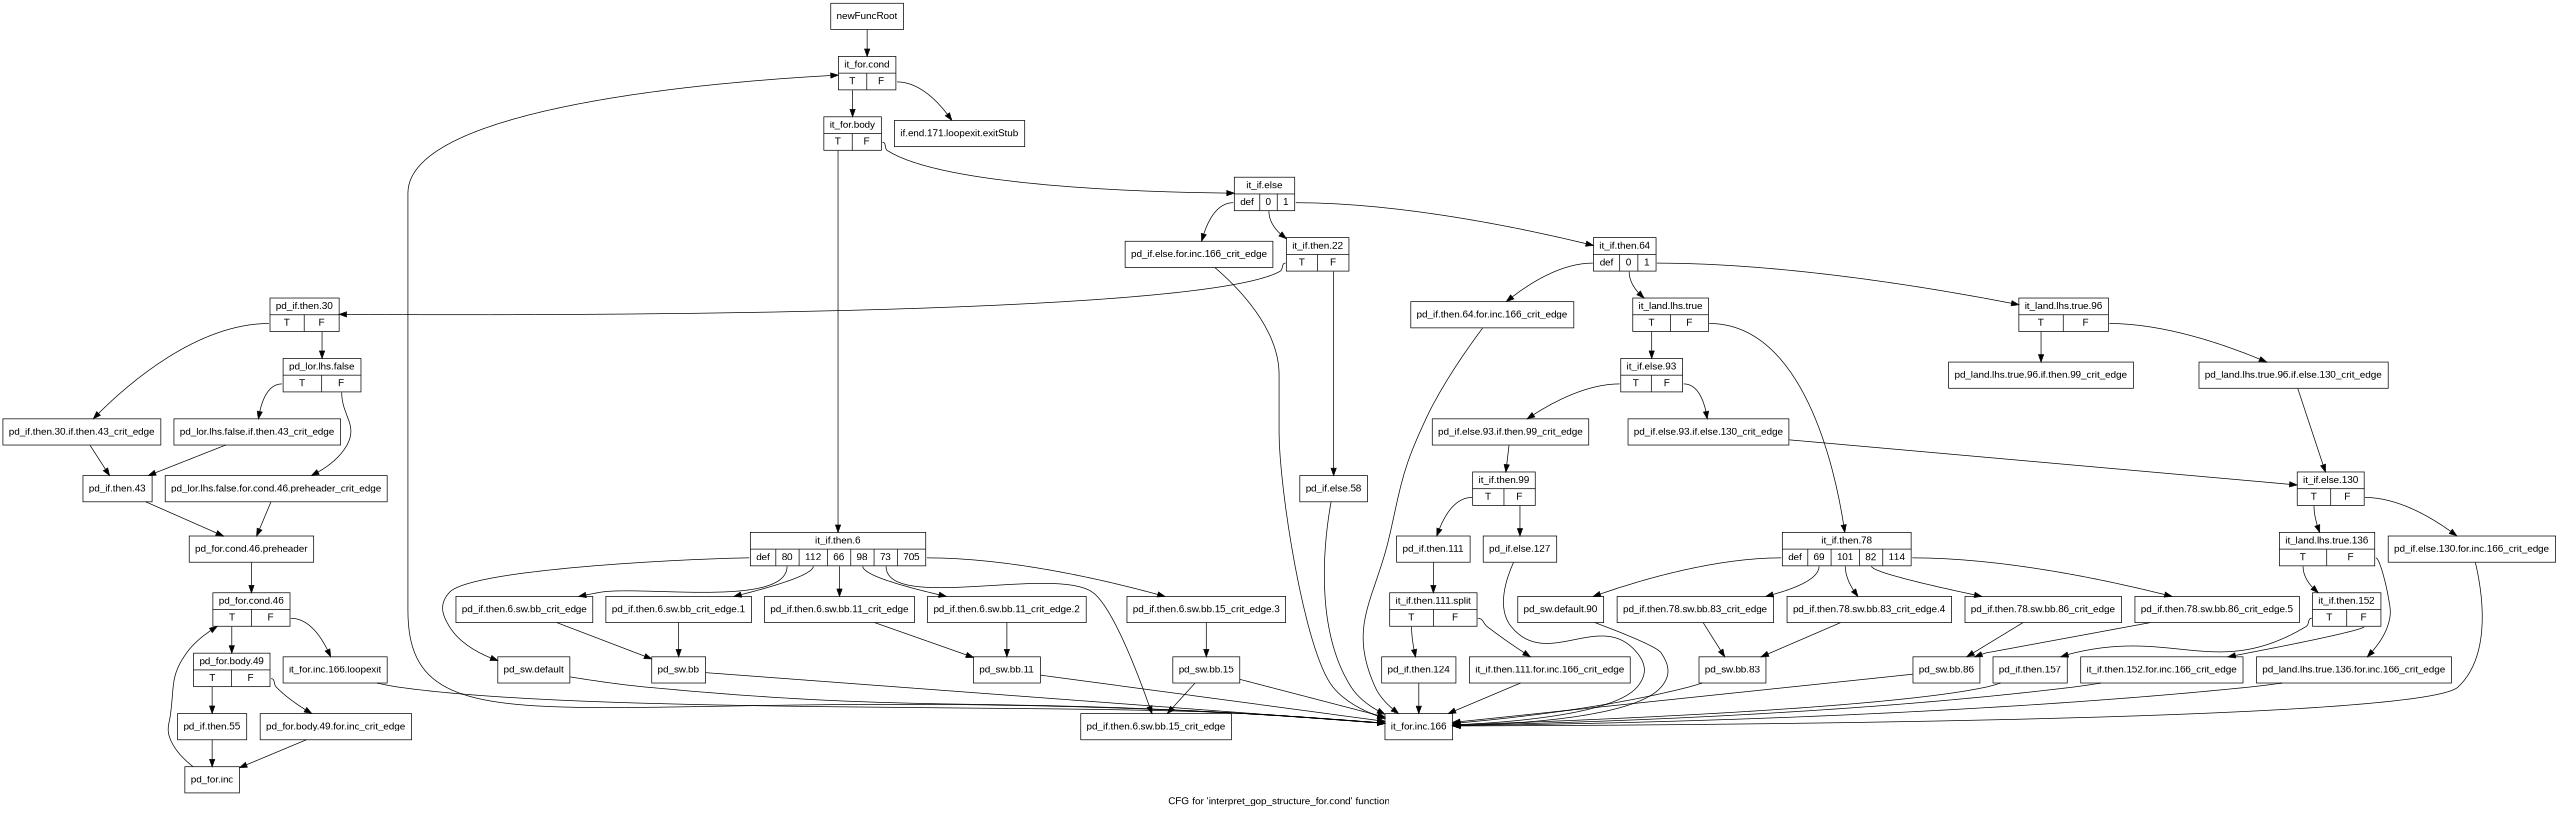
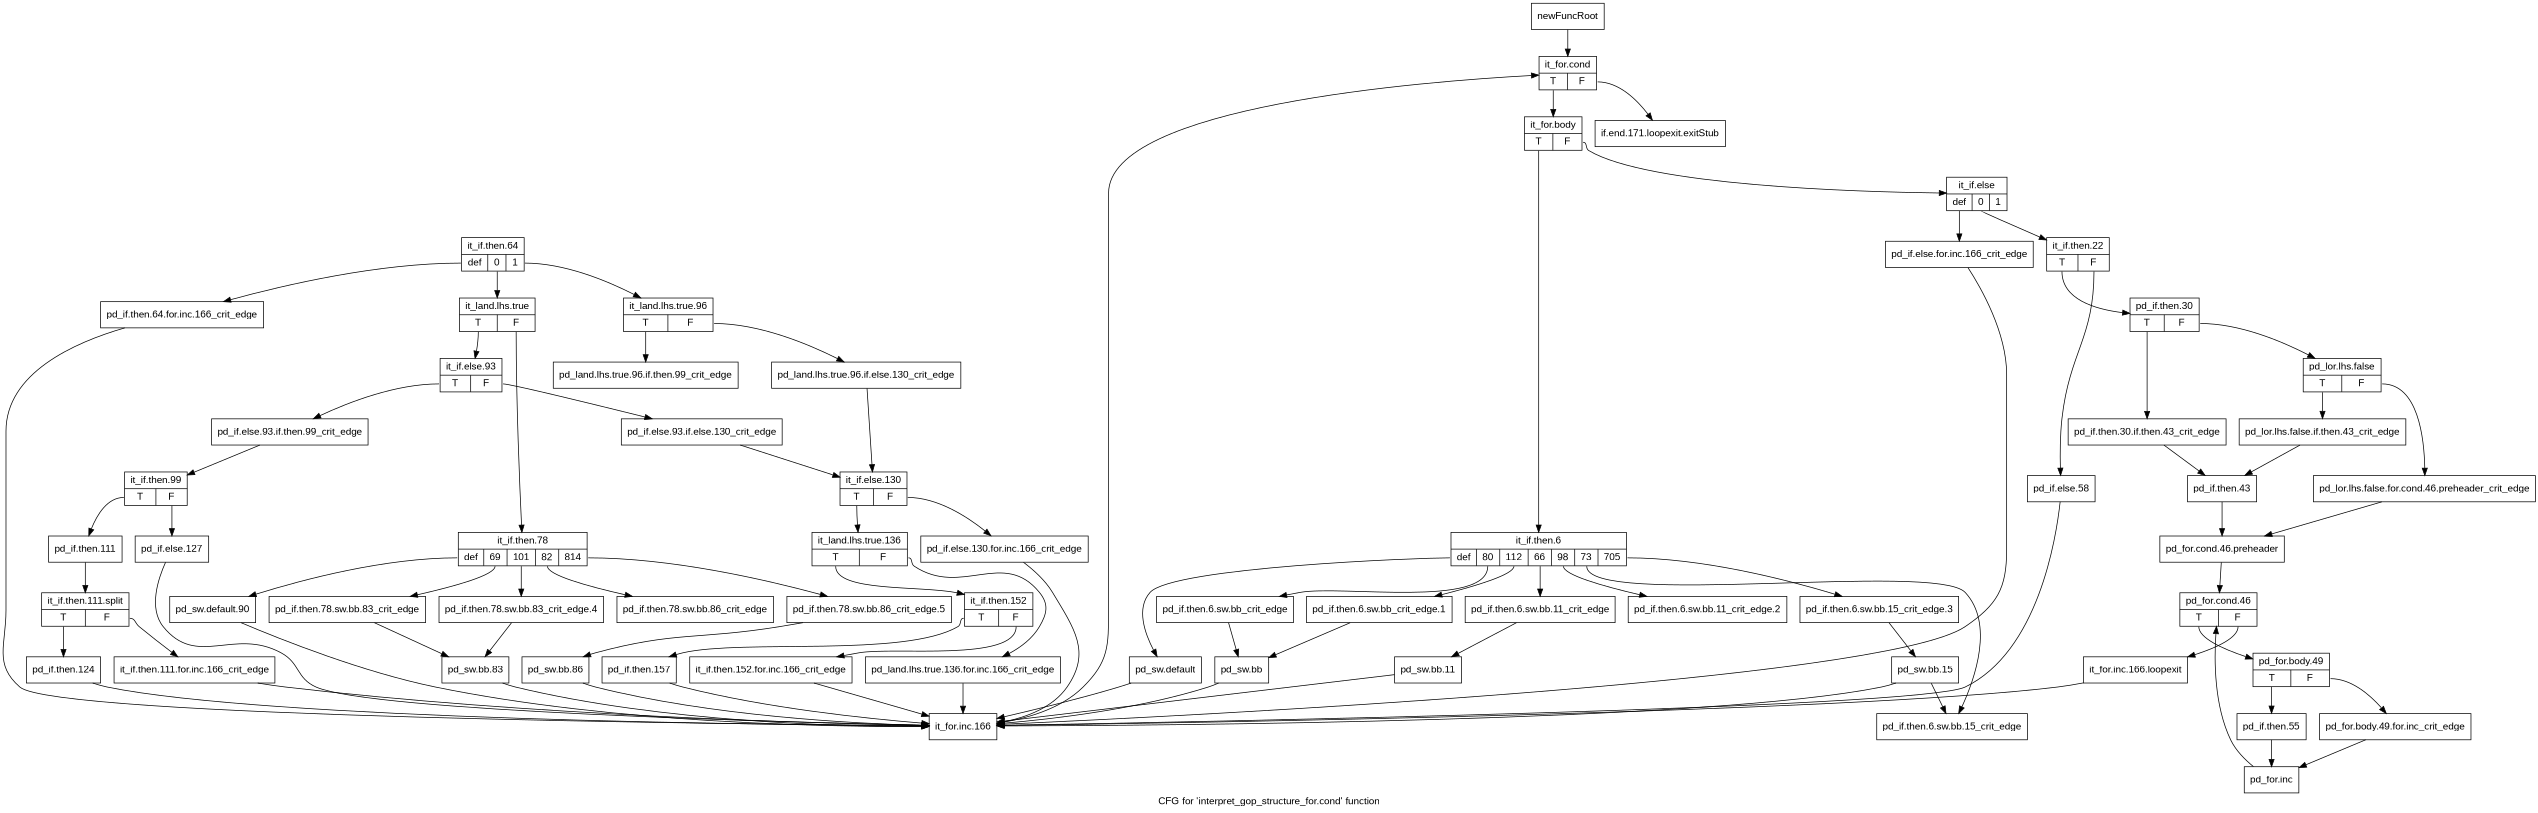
(1442, 215) -> none
(1897, 557) -> (573, 557)
(1007, 636) -> none
(1998, 638) -> none
